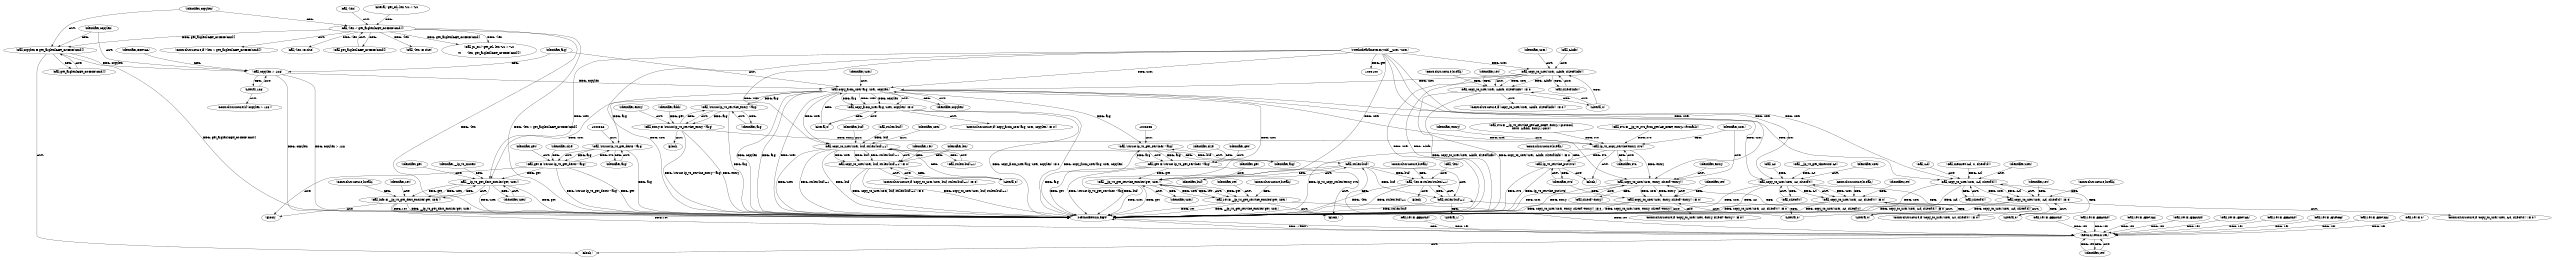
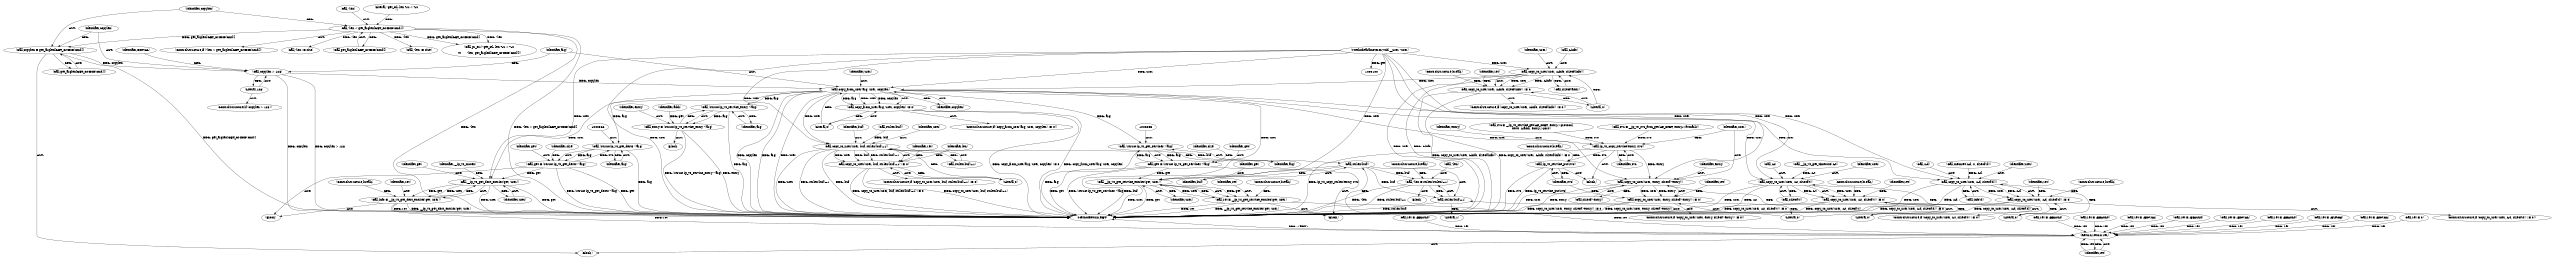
(1567, 90) -> (1567, 90)
(1148, 141) -> none
(1783, 173) -> (1783, 173)
(1206, 191) -> (1206, 191)
(1975, 200) -> (1975, 200)
(1568, 231) -> none
